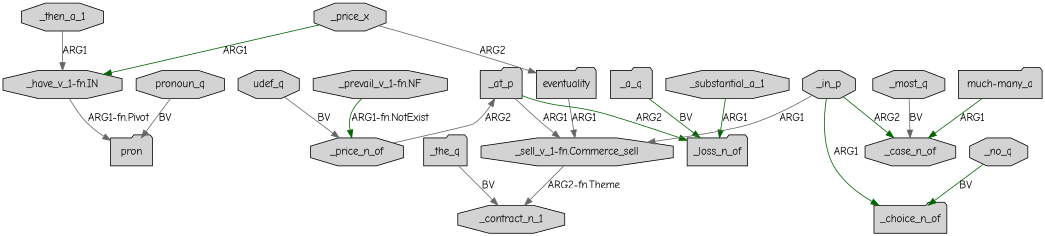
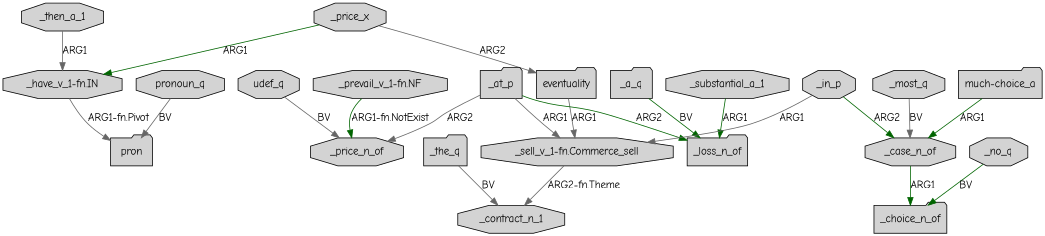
(1000, 84) -> (1000, 84)
(446, 131) -> (438, 118)
(830, 159) -> (910, 182)
